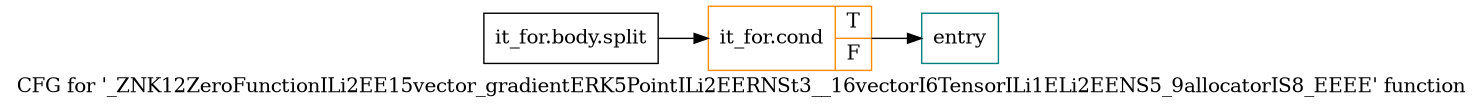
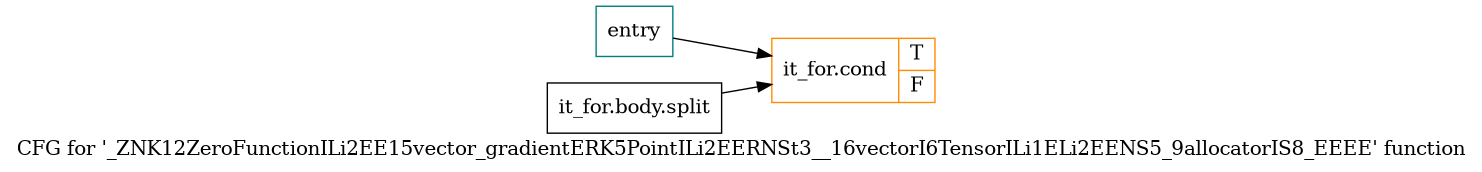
(889, 38) -> (715, 46)
